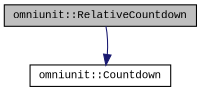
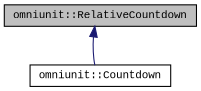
(108, 40) -> (93, 51)
